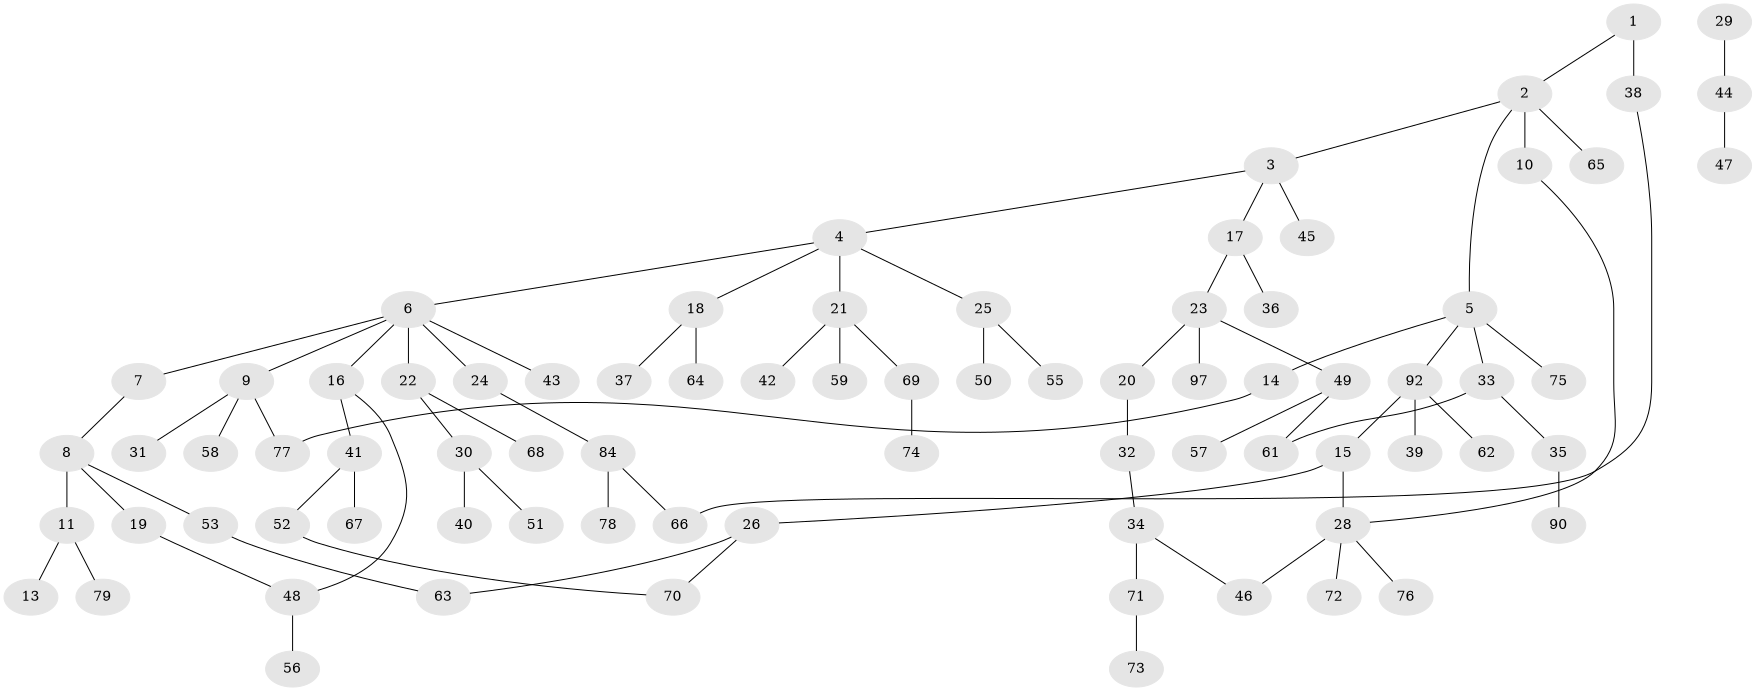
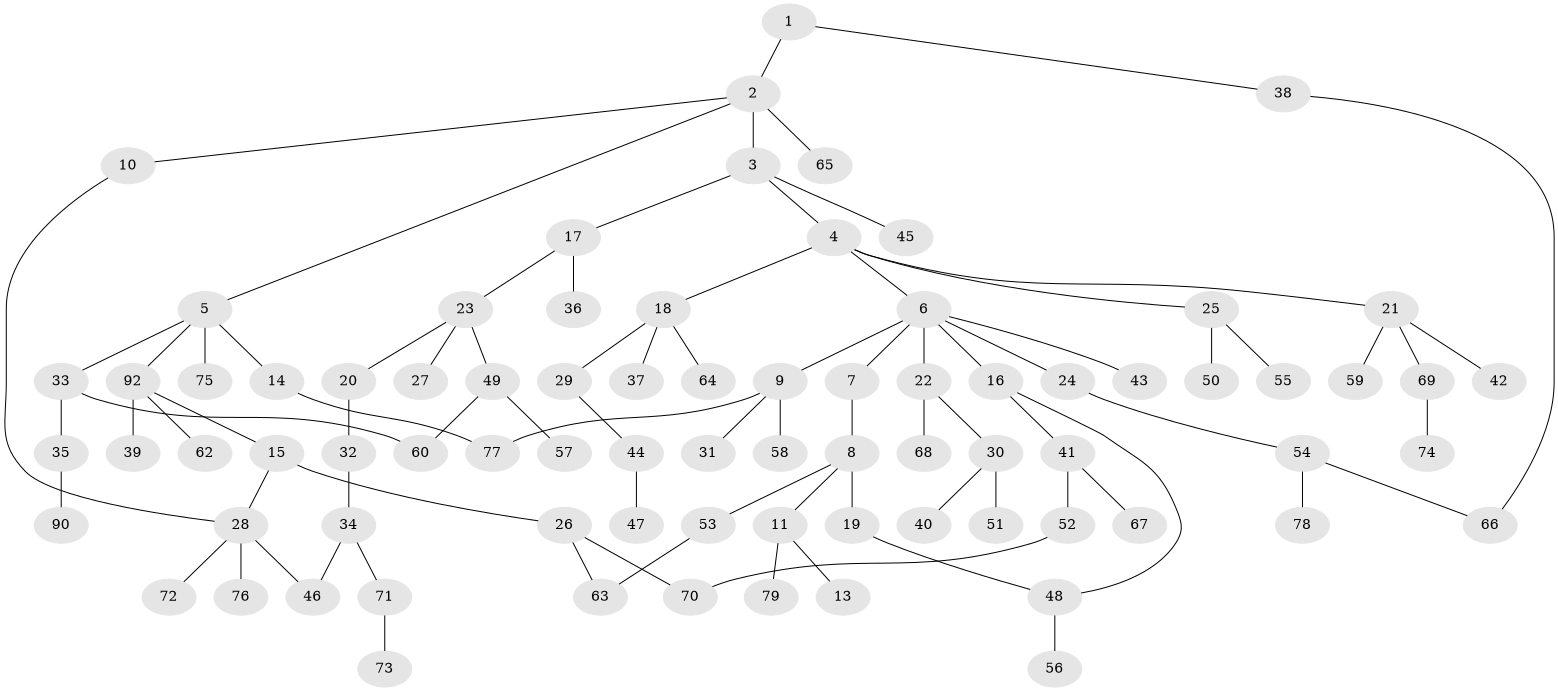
none -> (614, 346)
(1199, 381) -> (421, 381)
(608, 453) -> (1302, 453)
(1271, 453) -> (421, 453)
